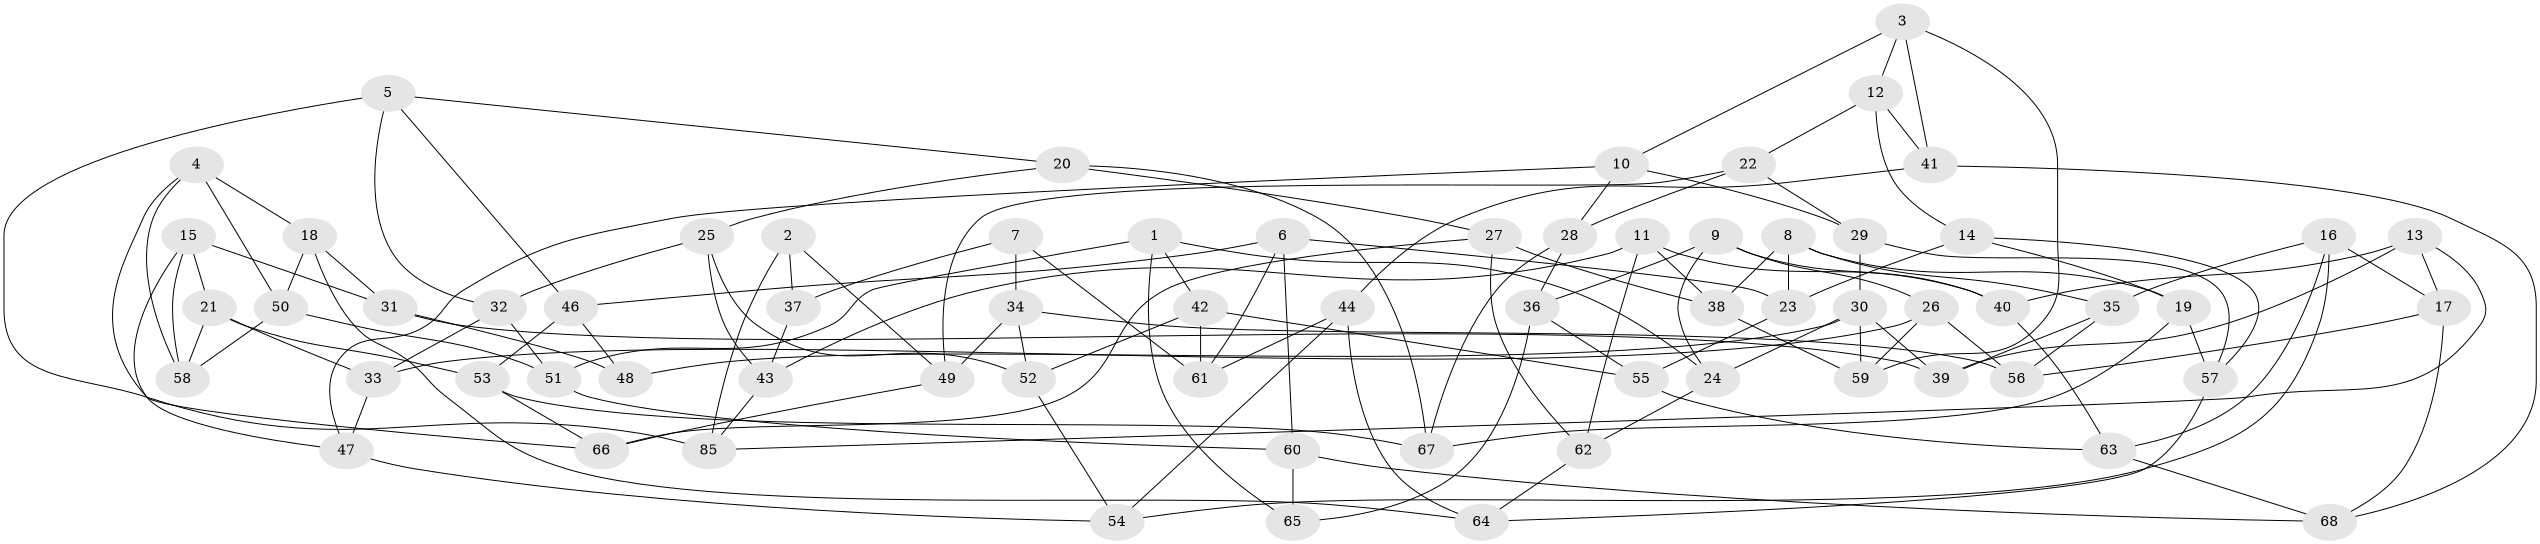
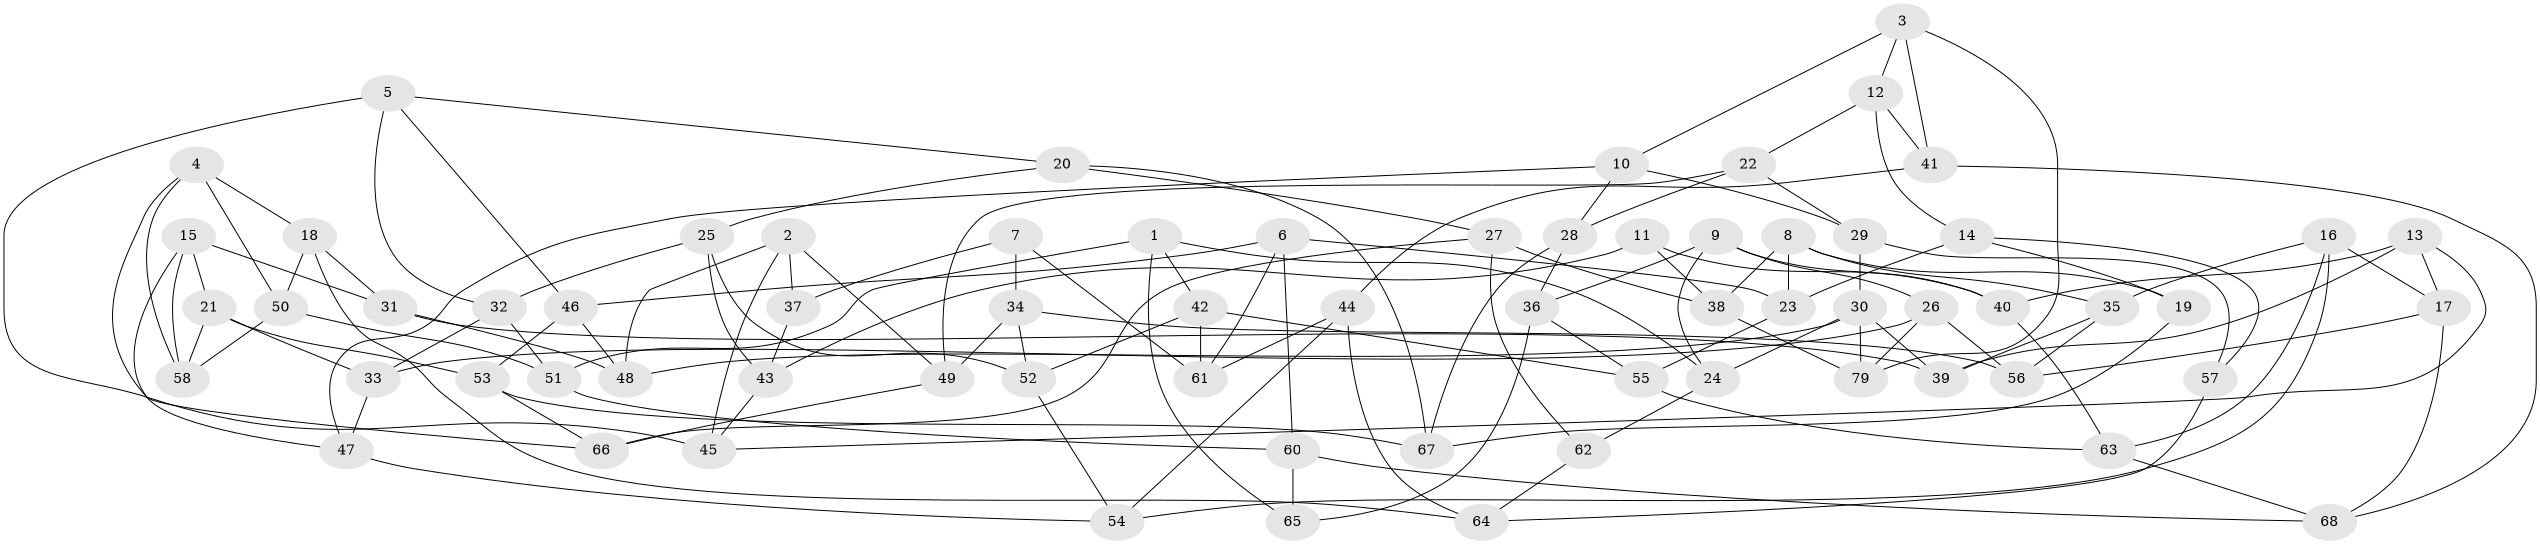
none -> (672, 281)
(1611, 343) -> none
(2197, 343) -> none
(1861, 379) -> (1861, 379)
(709, 451) -> (709, 451)
